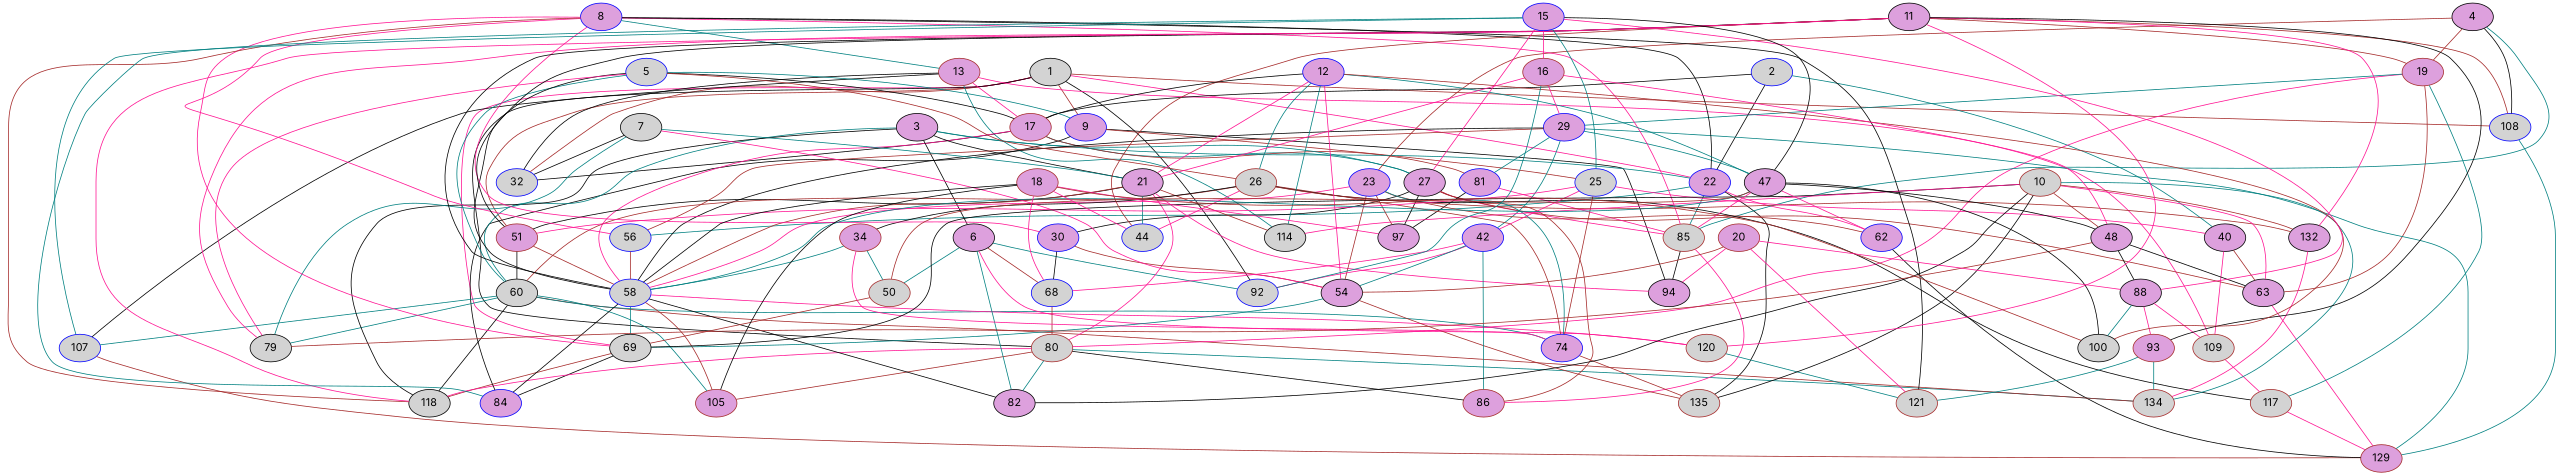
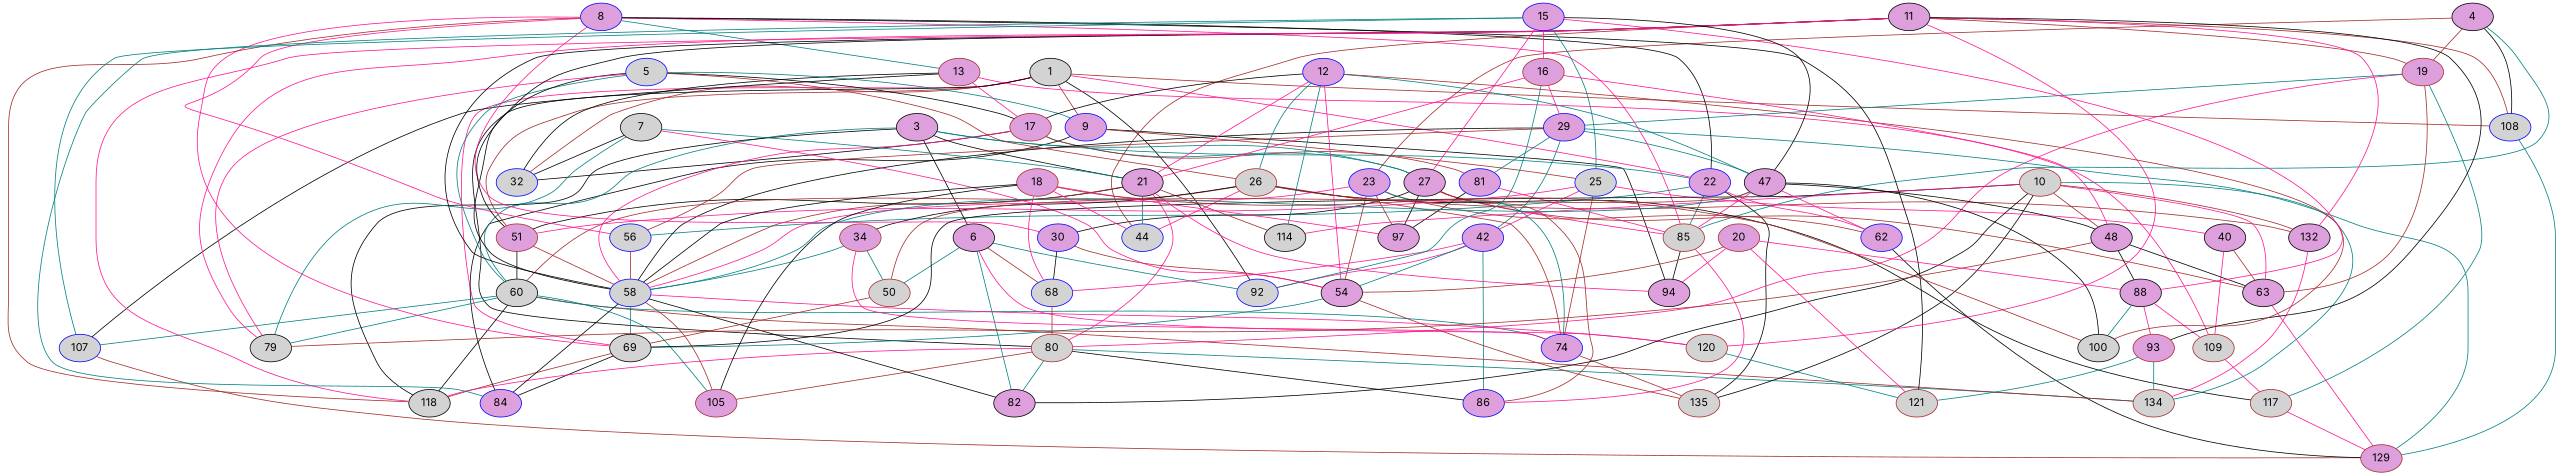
(1772, 72) -> none
(1083, 161) -> none
(1484, 403) -> (1484, 403)
